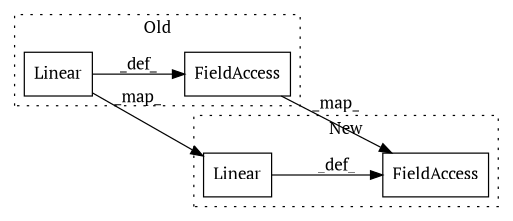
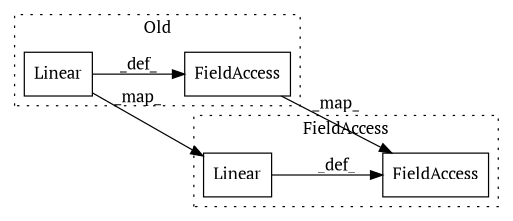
(346, 129) -> (346, 129)
